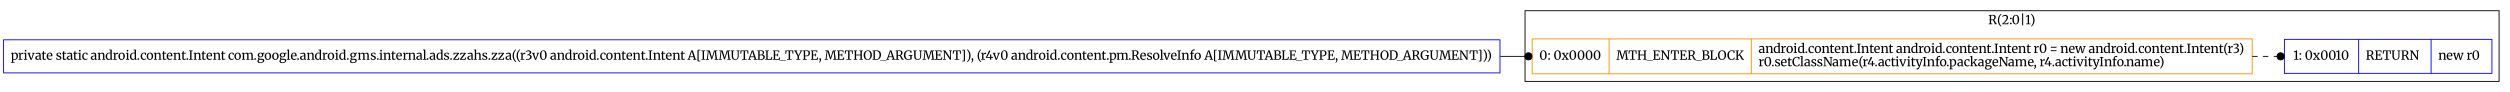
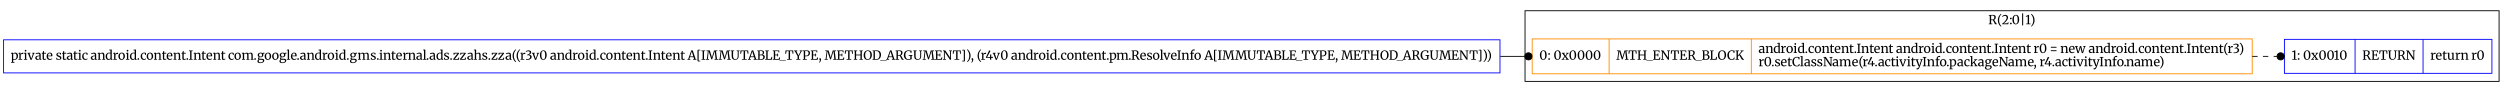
(2459, 56) -> (2457, 56)
